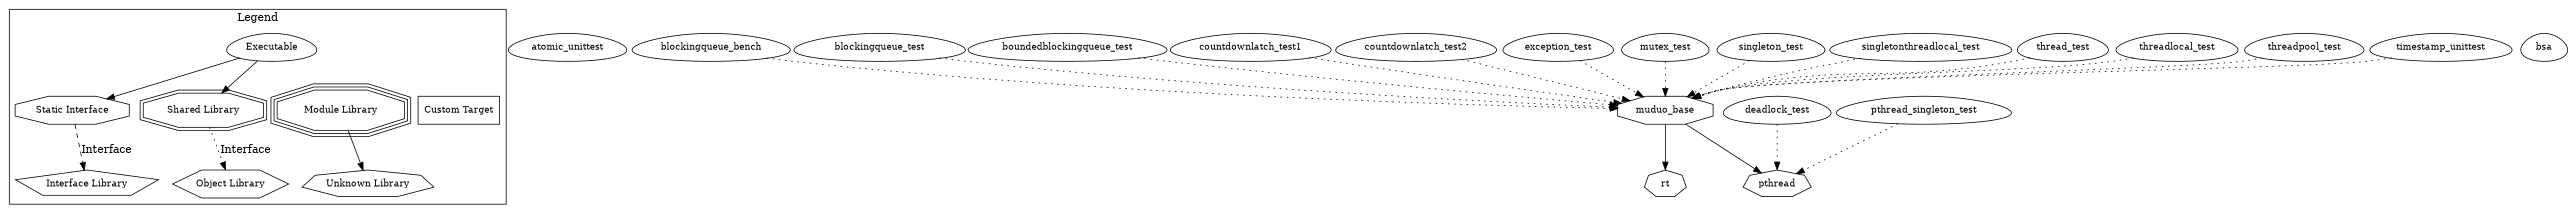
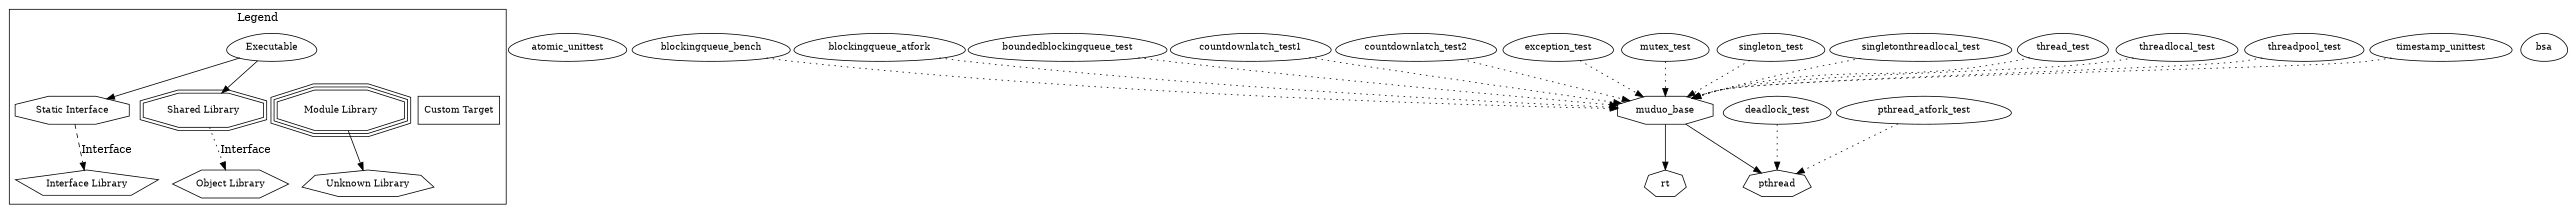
(880, 47) -> (880, 47)
(1924, 110) -> (1924, 110)
